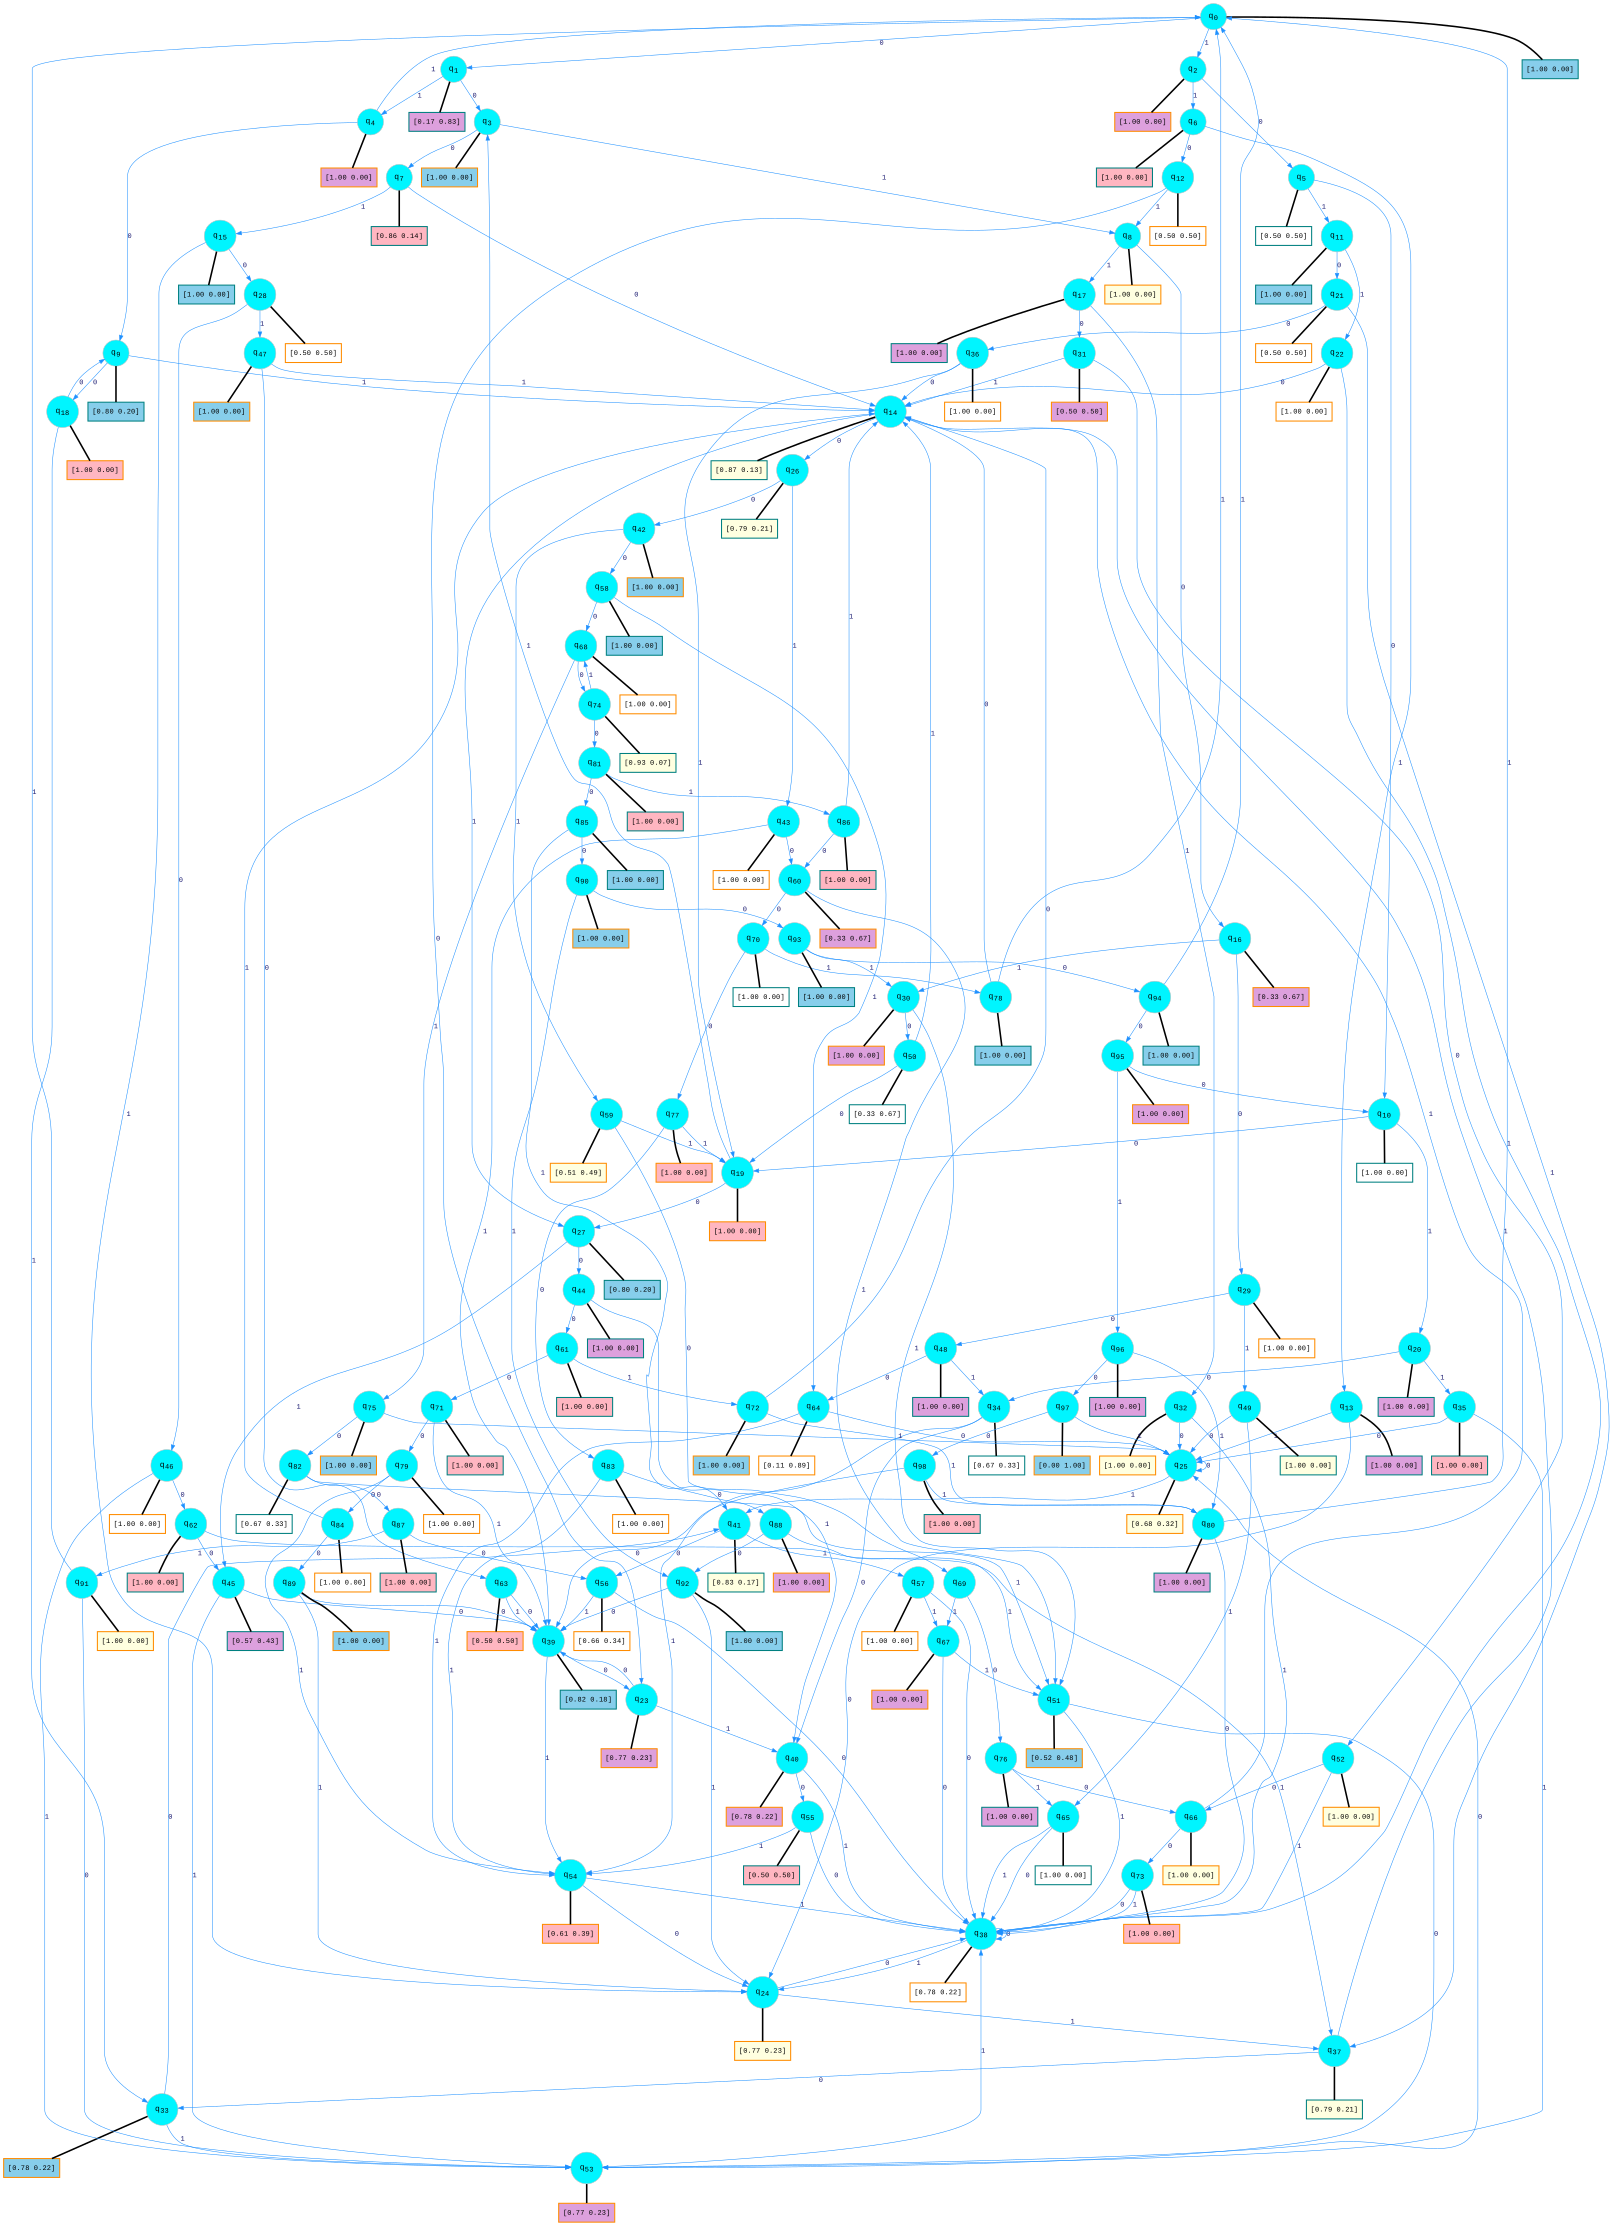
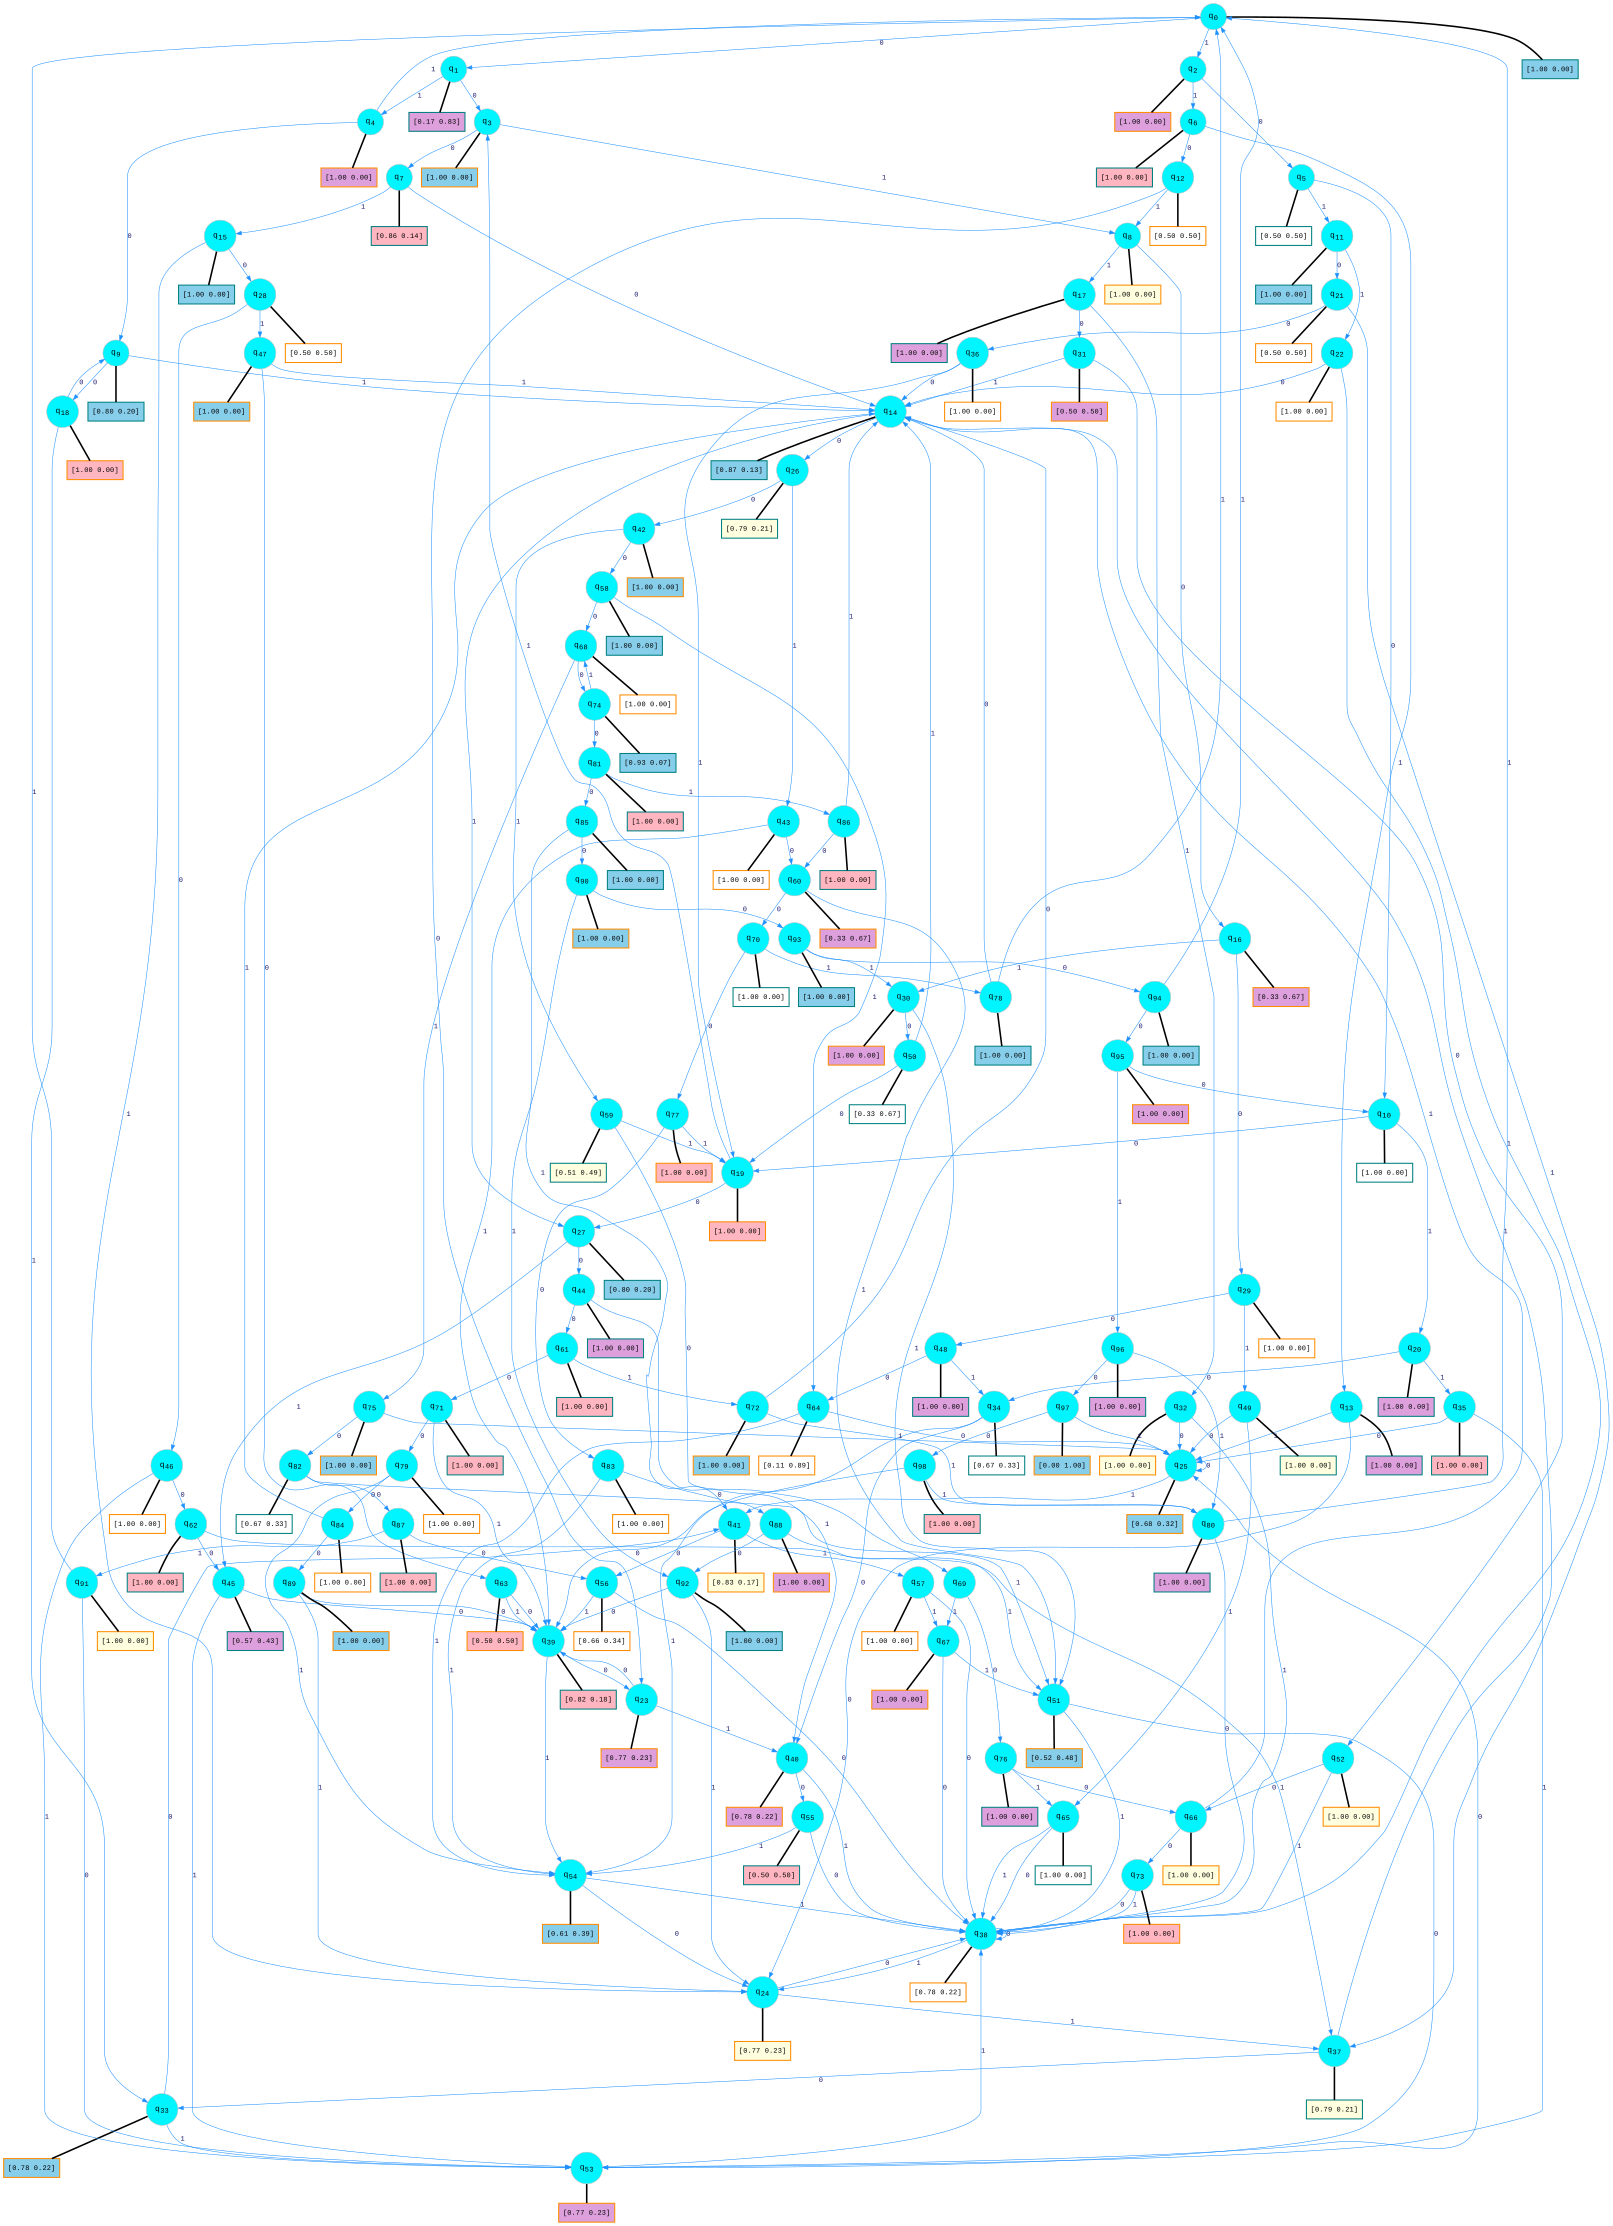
(739, 470) -> (739, 470)
(648, 763) -> (648, 763)
(578, 1173) -> (578, 1173)
(1155, 1524) -> (1155, 1524)
(736, 1583) -> (736, 1583)
(588, 1700) -> (588, 1700)
(570, 1934) -> (570, 1934)
